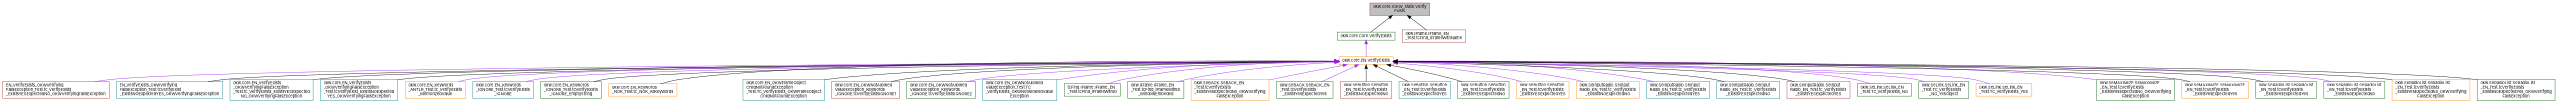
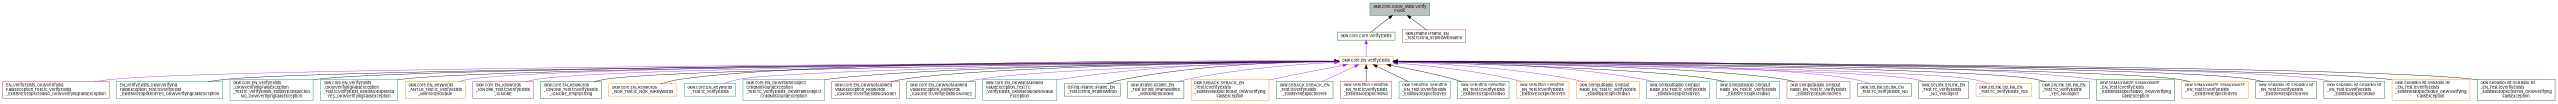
(1400, 9) -> (1400, 9)
(1209, 68) -> (1209, 68)
(503, 90) -> (503, 90)
none -> (710, 90)
none -> (2064, 90)
